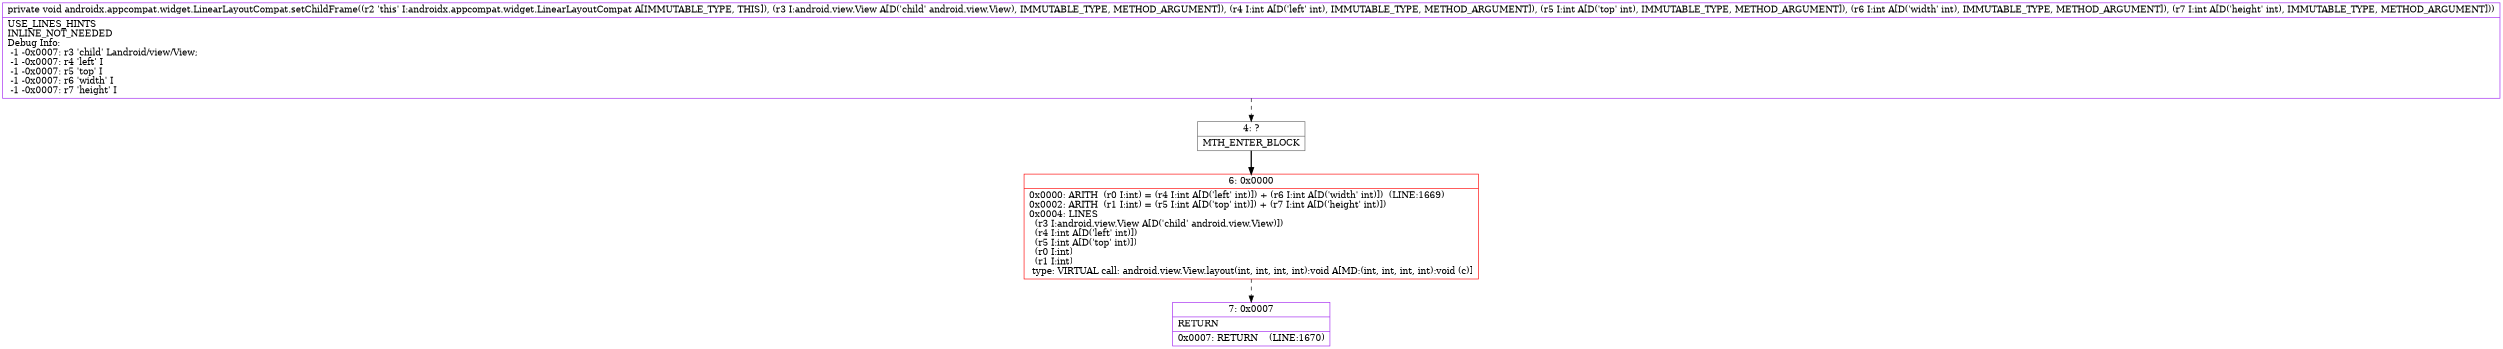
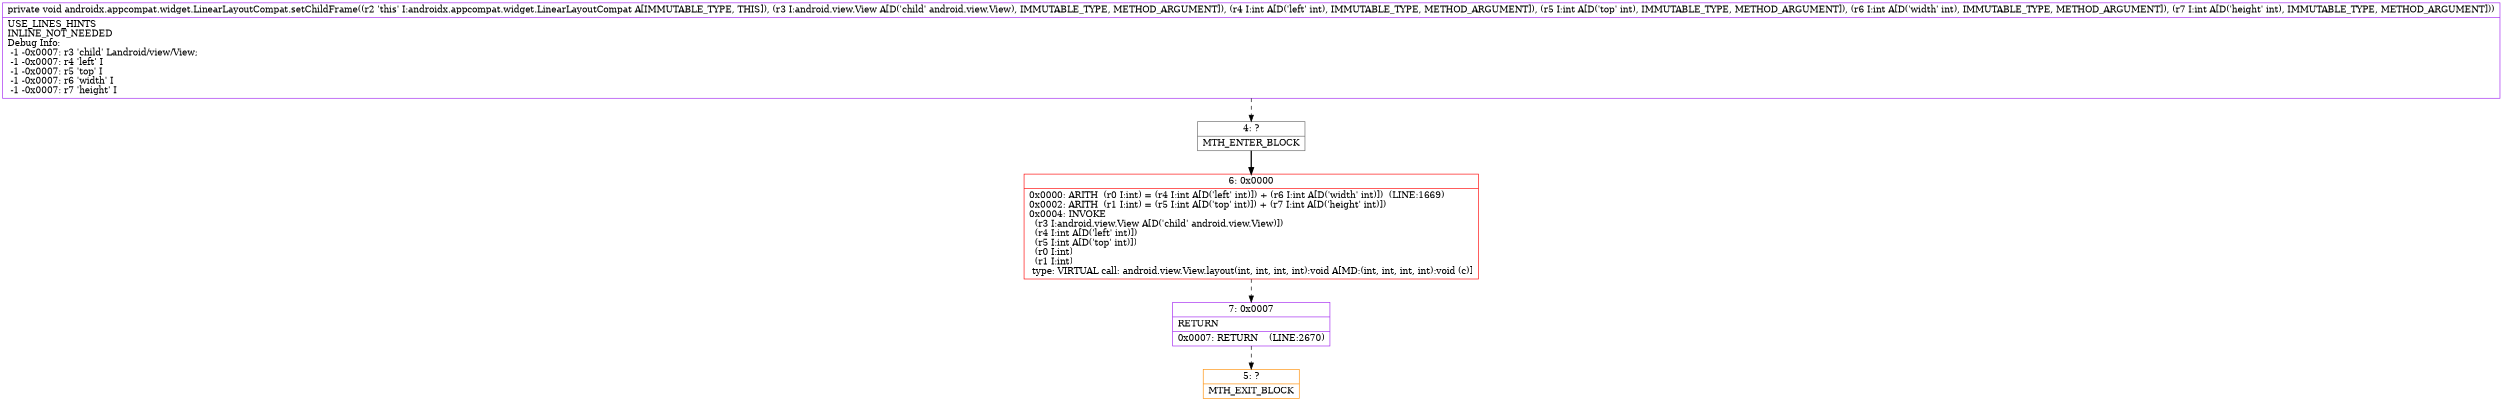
(1066, 215) -> (1071, 215)
(1251, 338) -> (1251, 338)
none -> (1251, 384)
